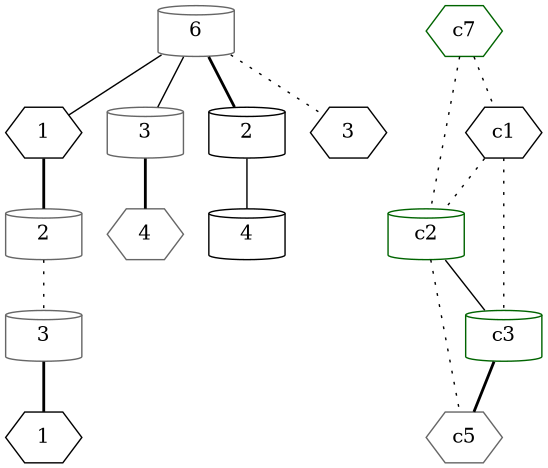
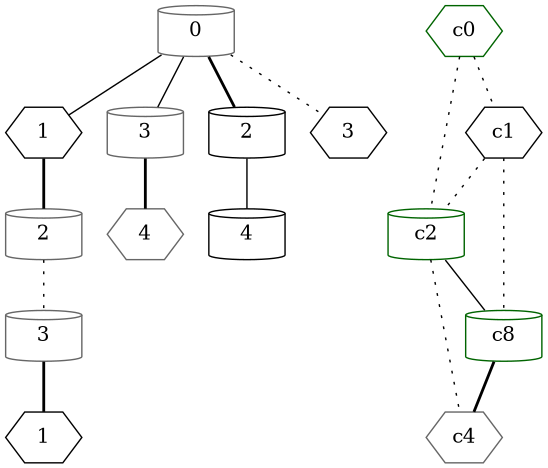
(196, 31) -> (196, 31)
(464, 31) -> (464, 31)
(504, 336) -> (504, 336)
(464, 437) -> (464, 437)
